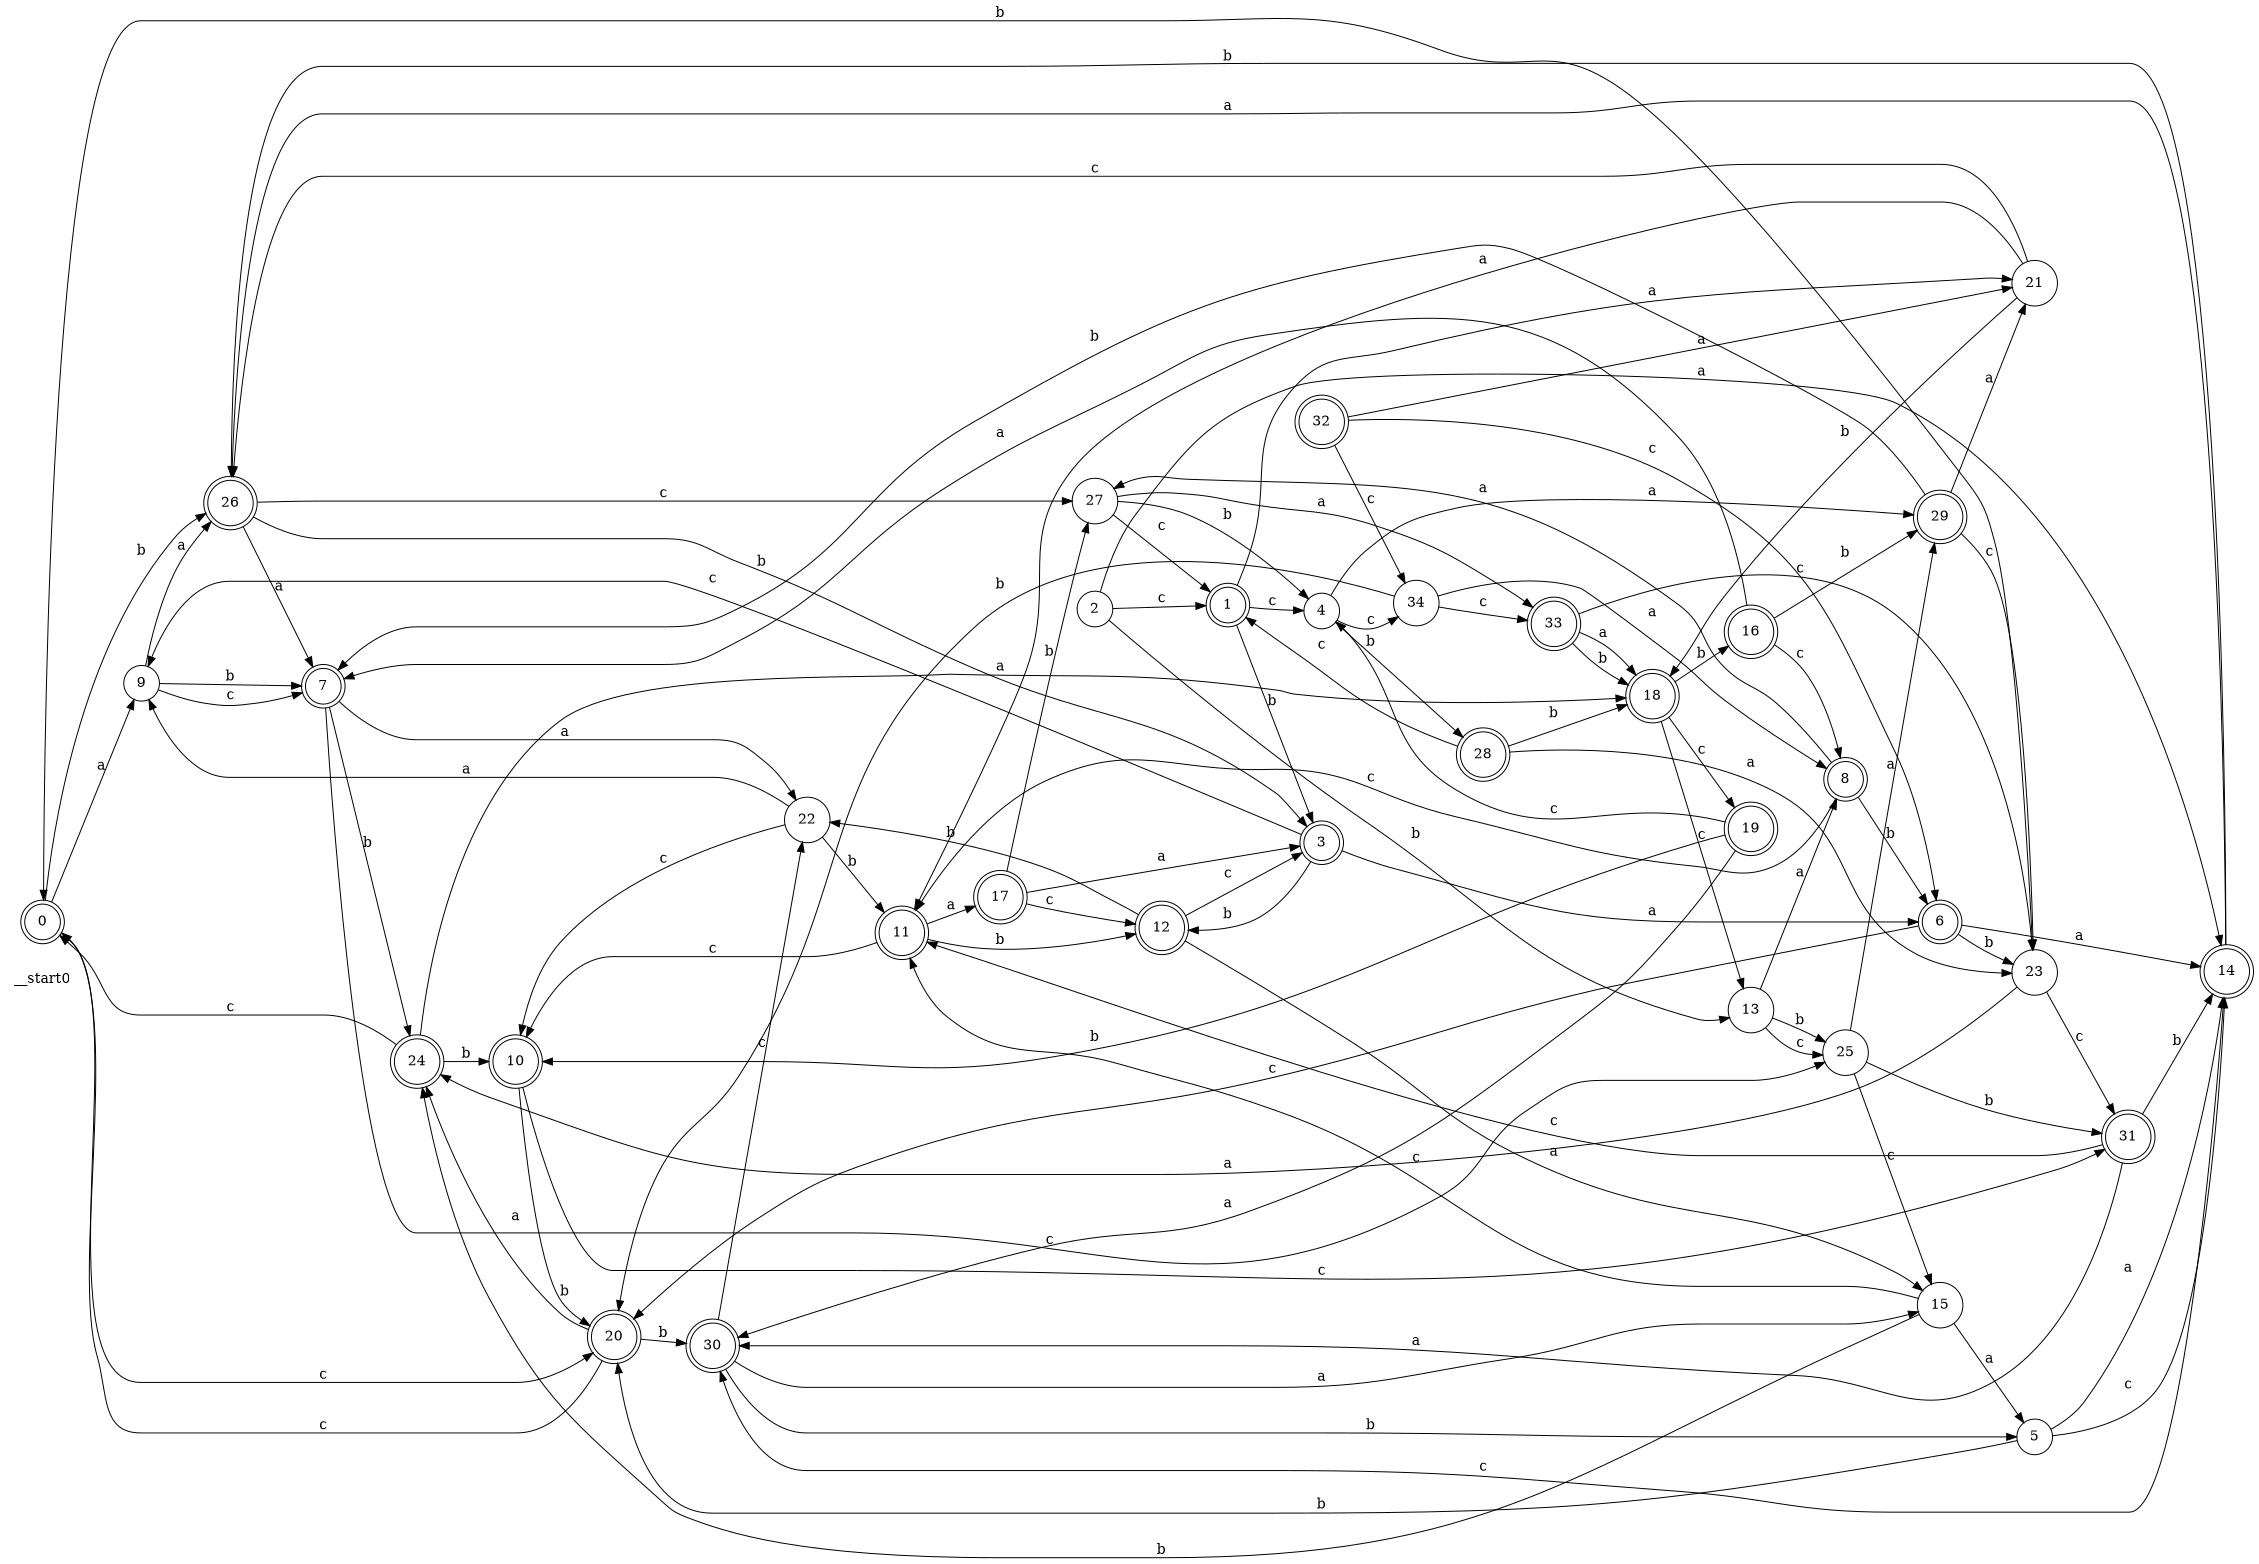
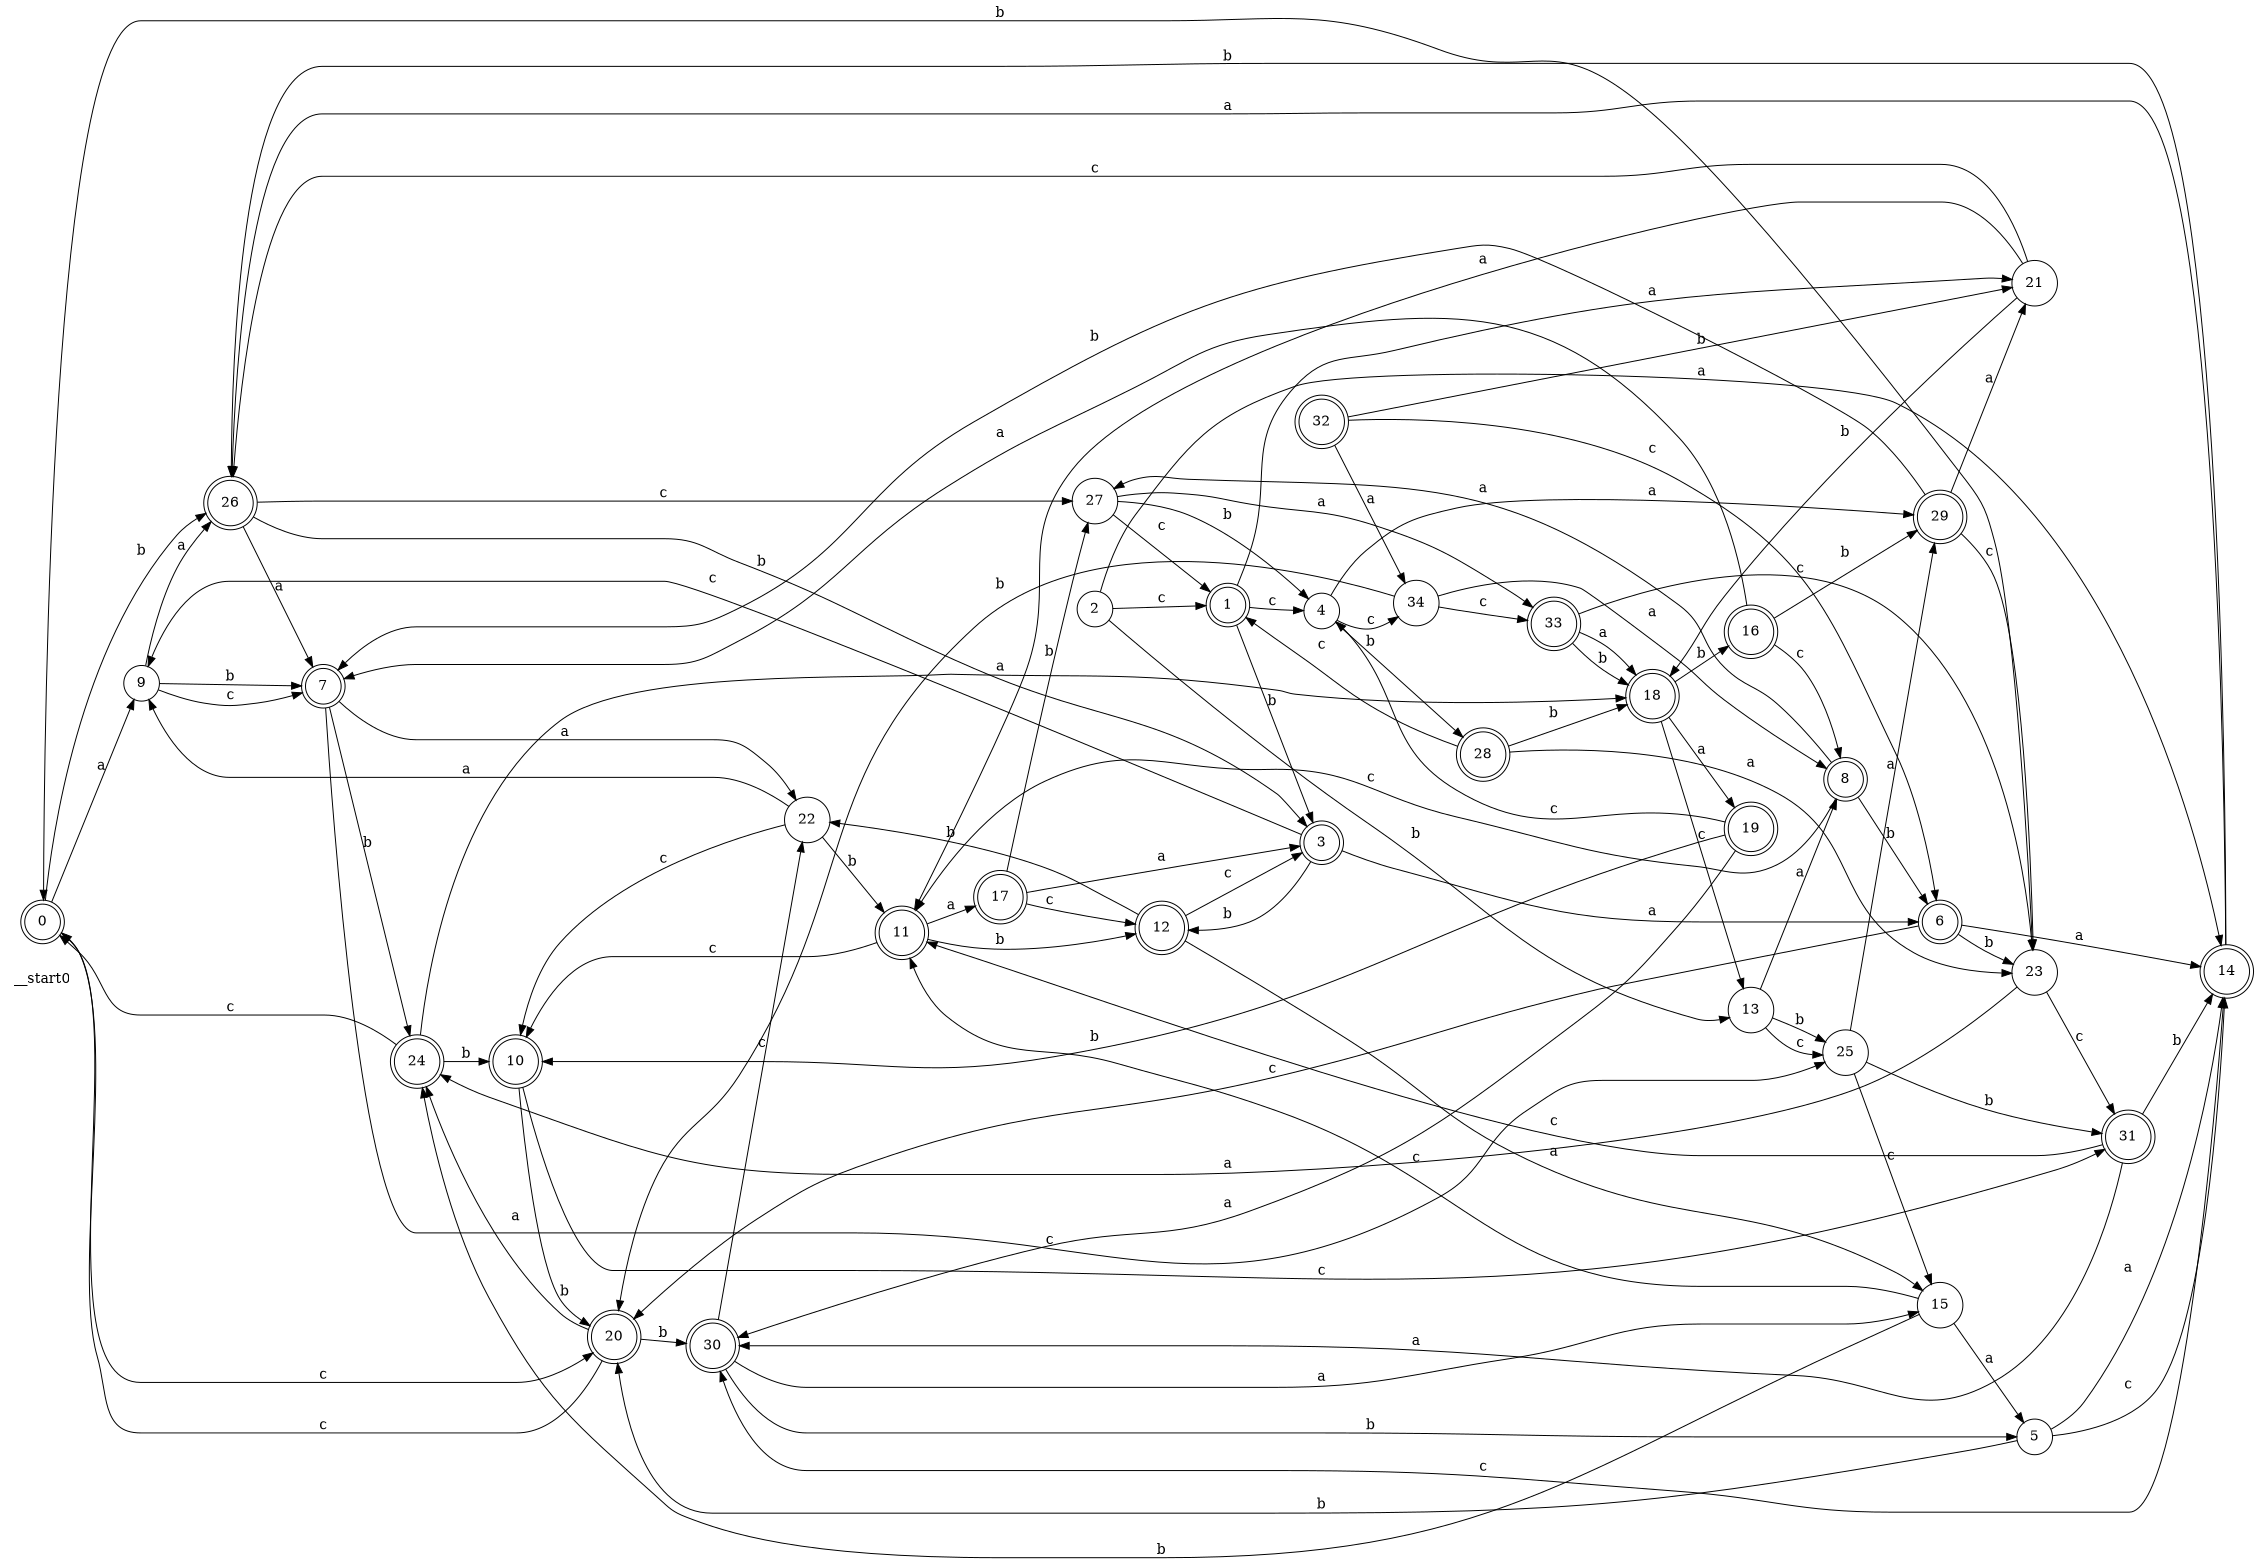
(1702, 340) -> (1702, 340)
(1371, 500) -> (1371, 500)
(1702, 750) -> (1702, 750)
